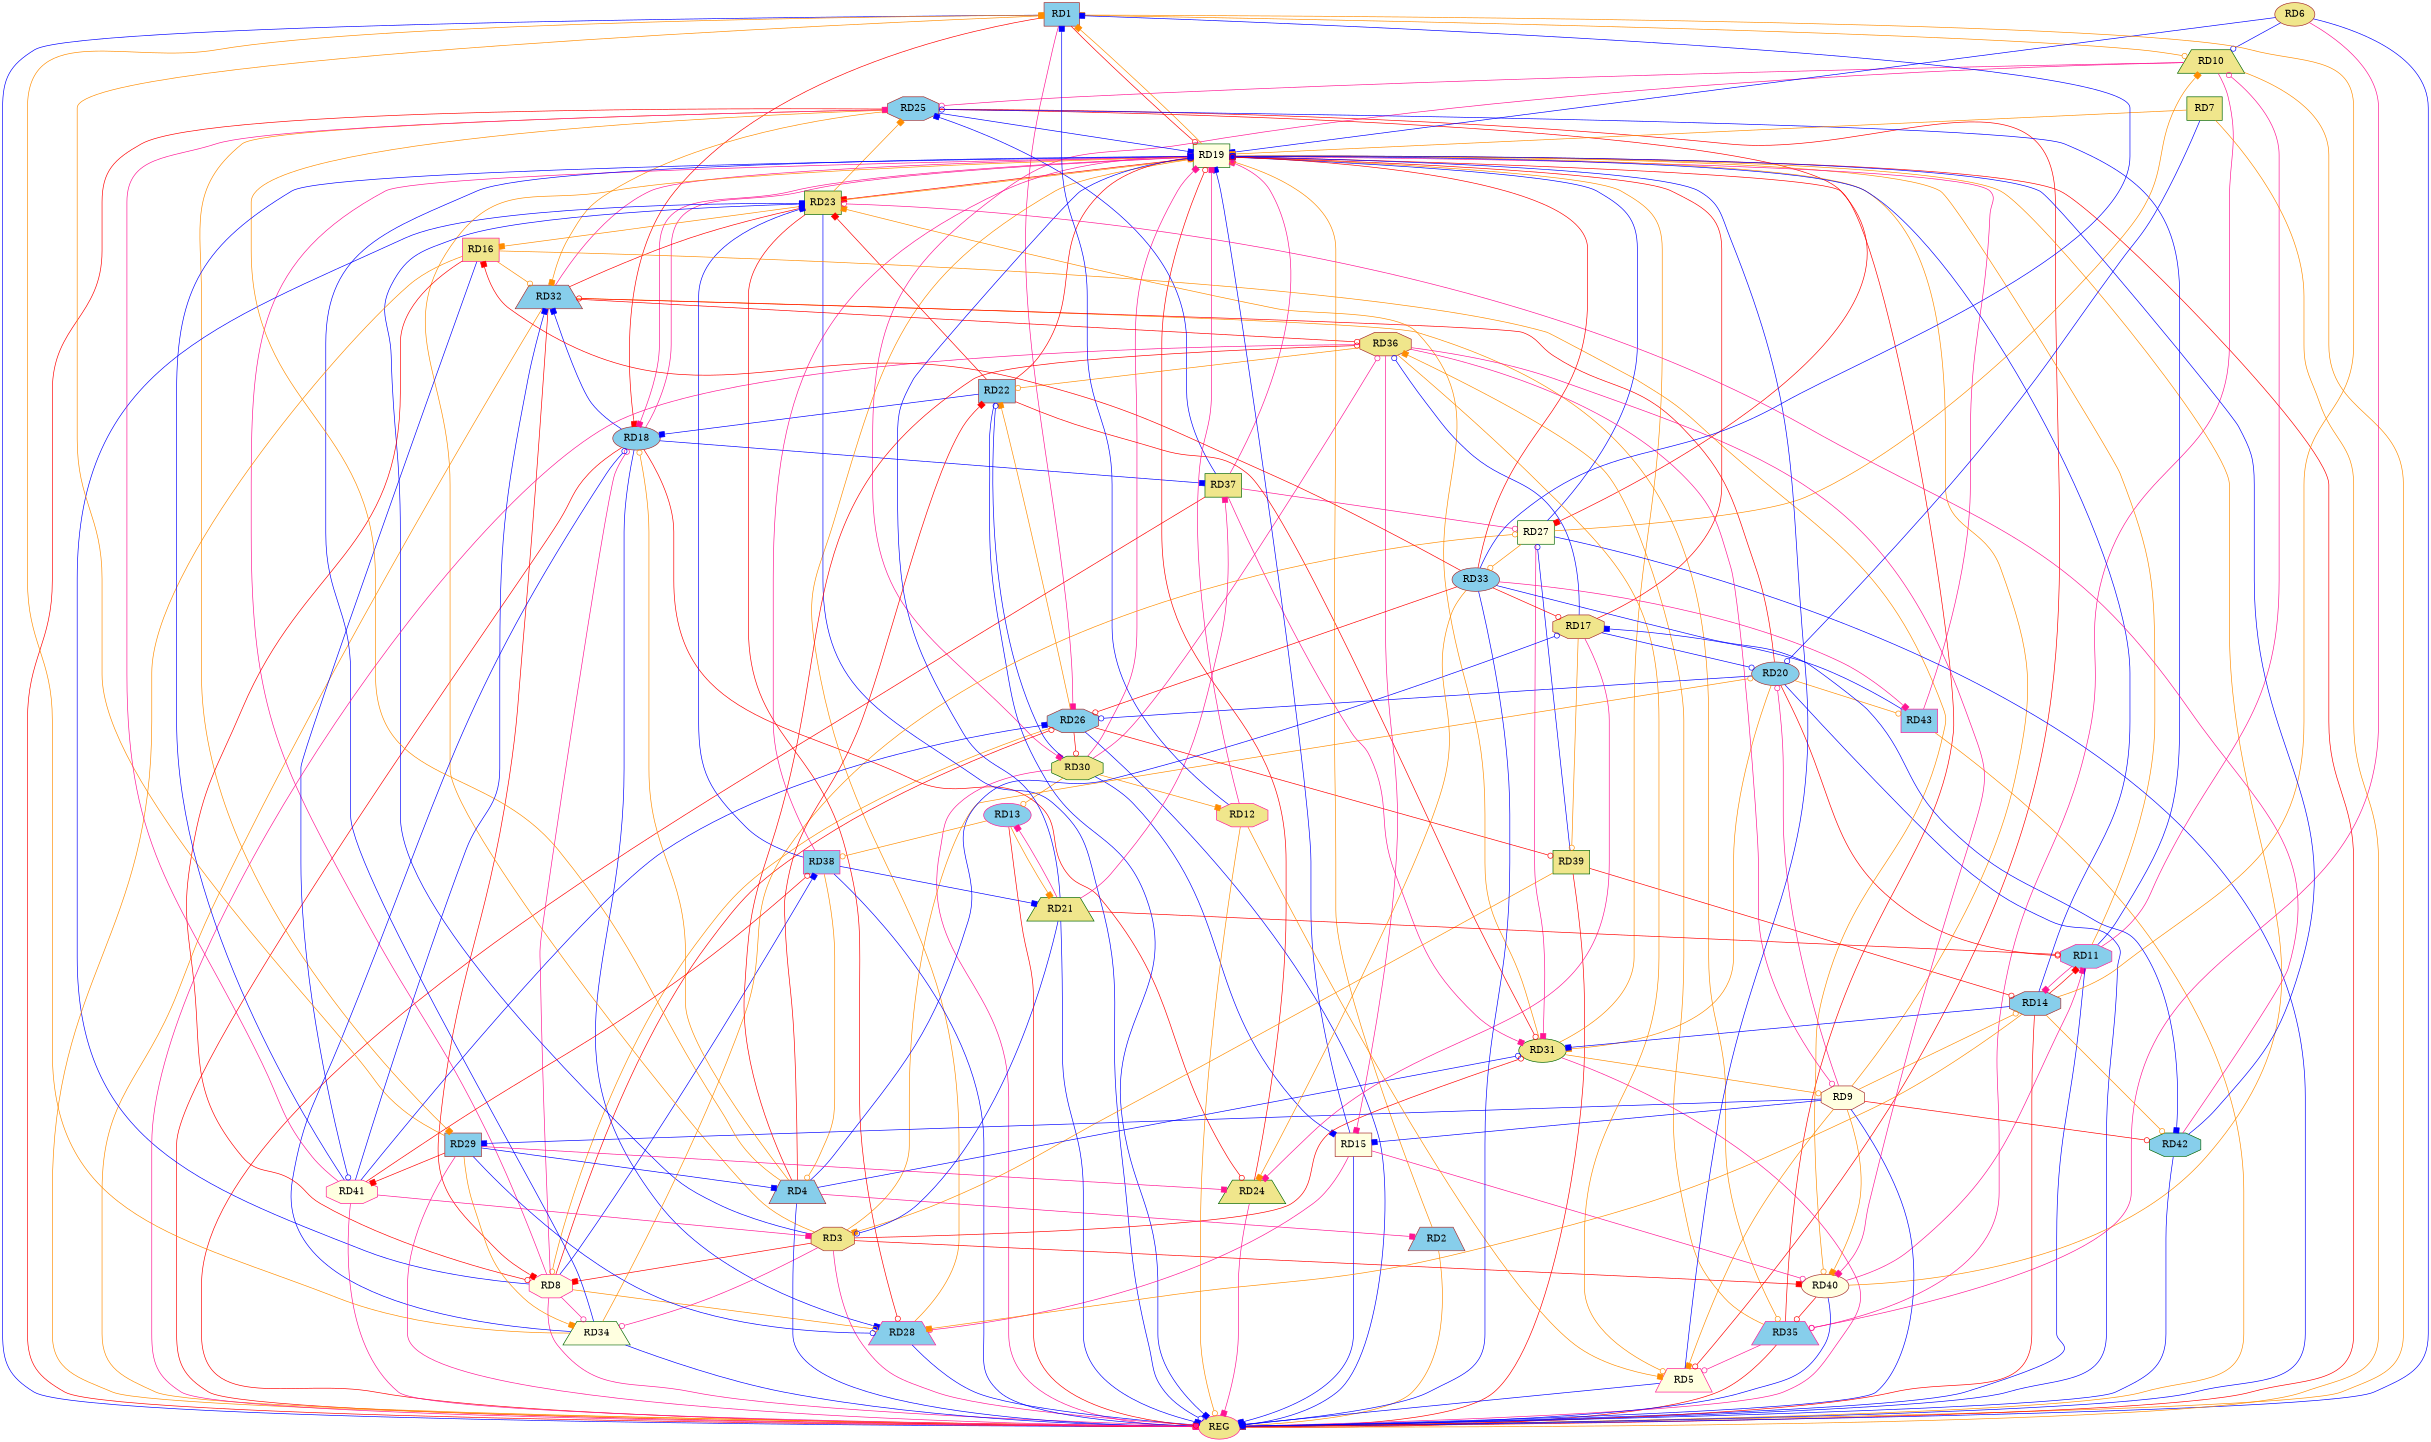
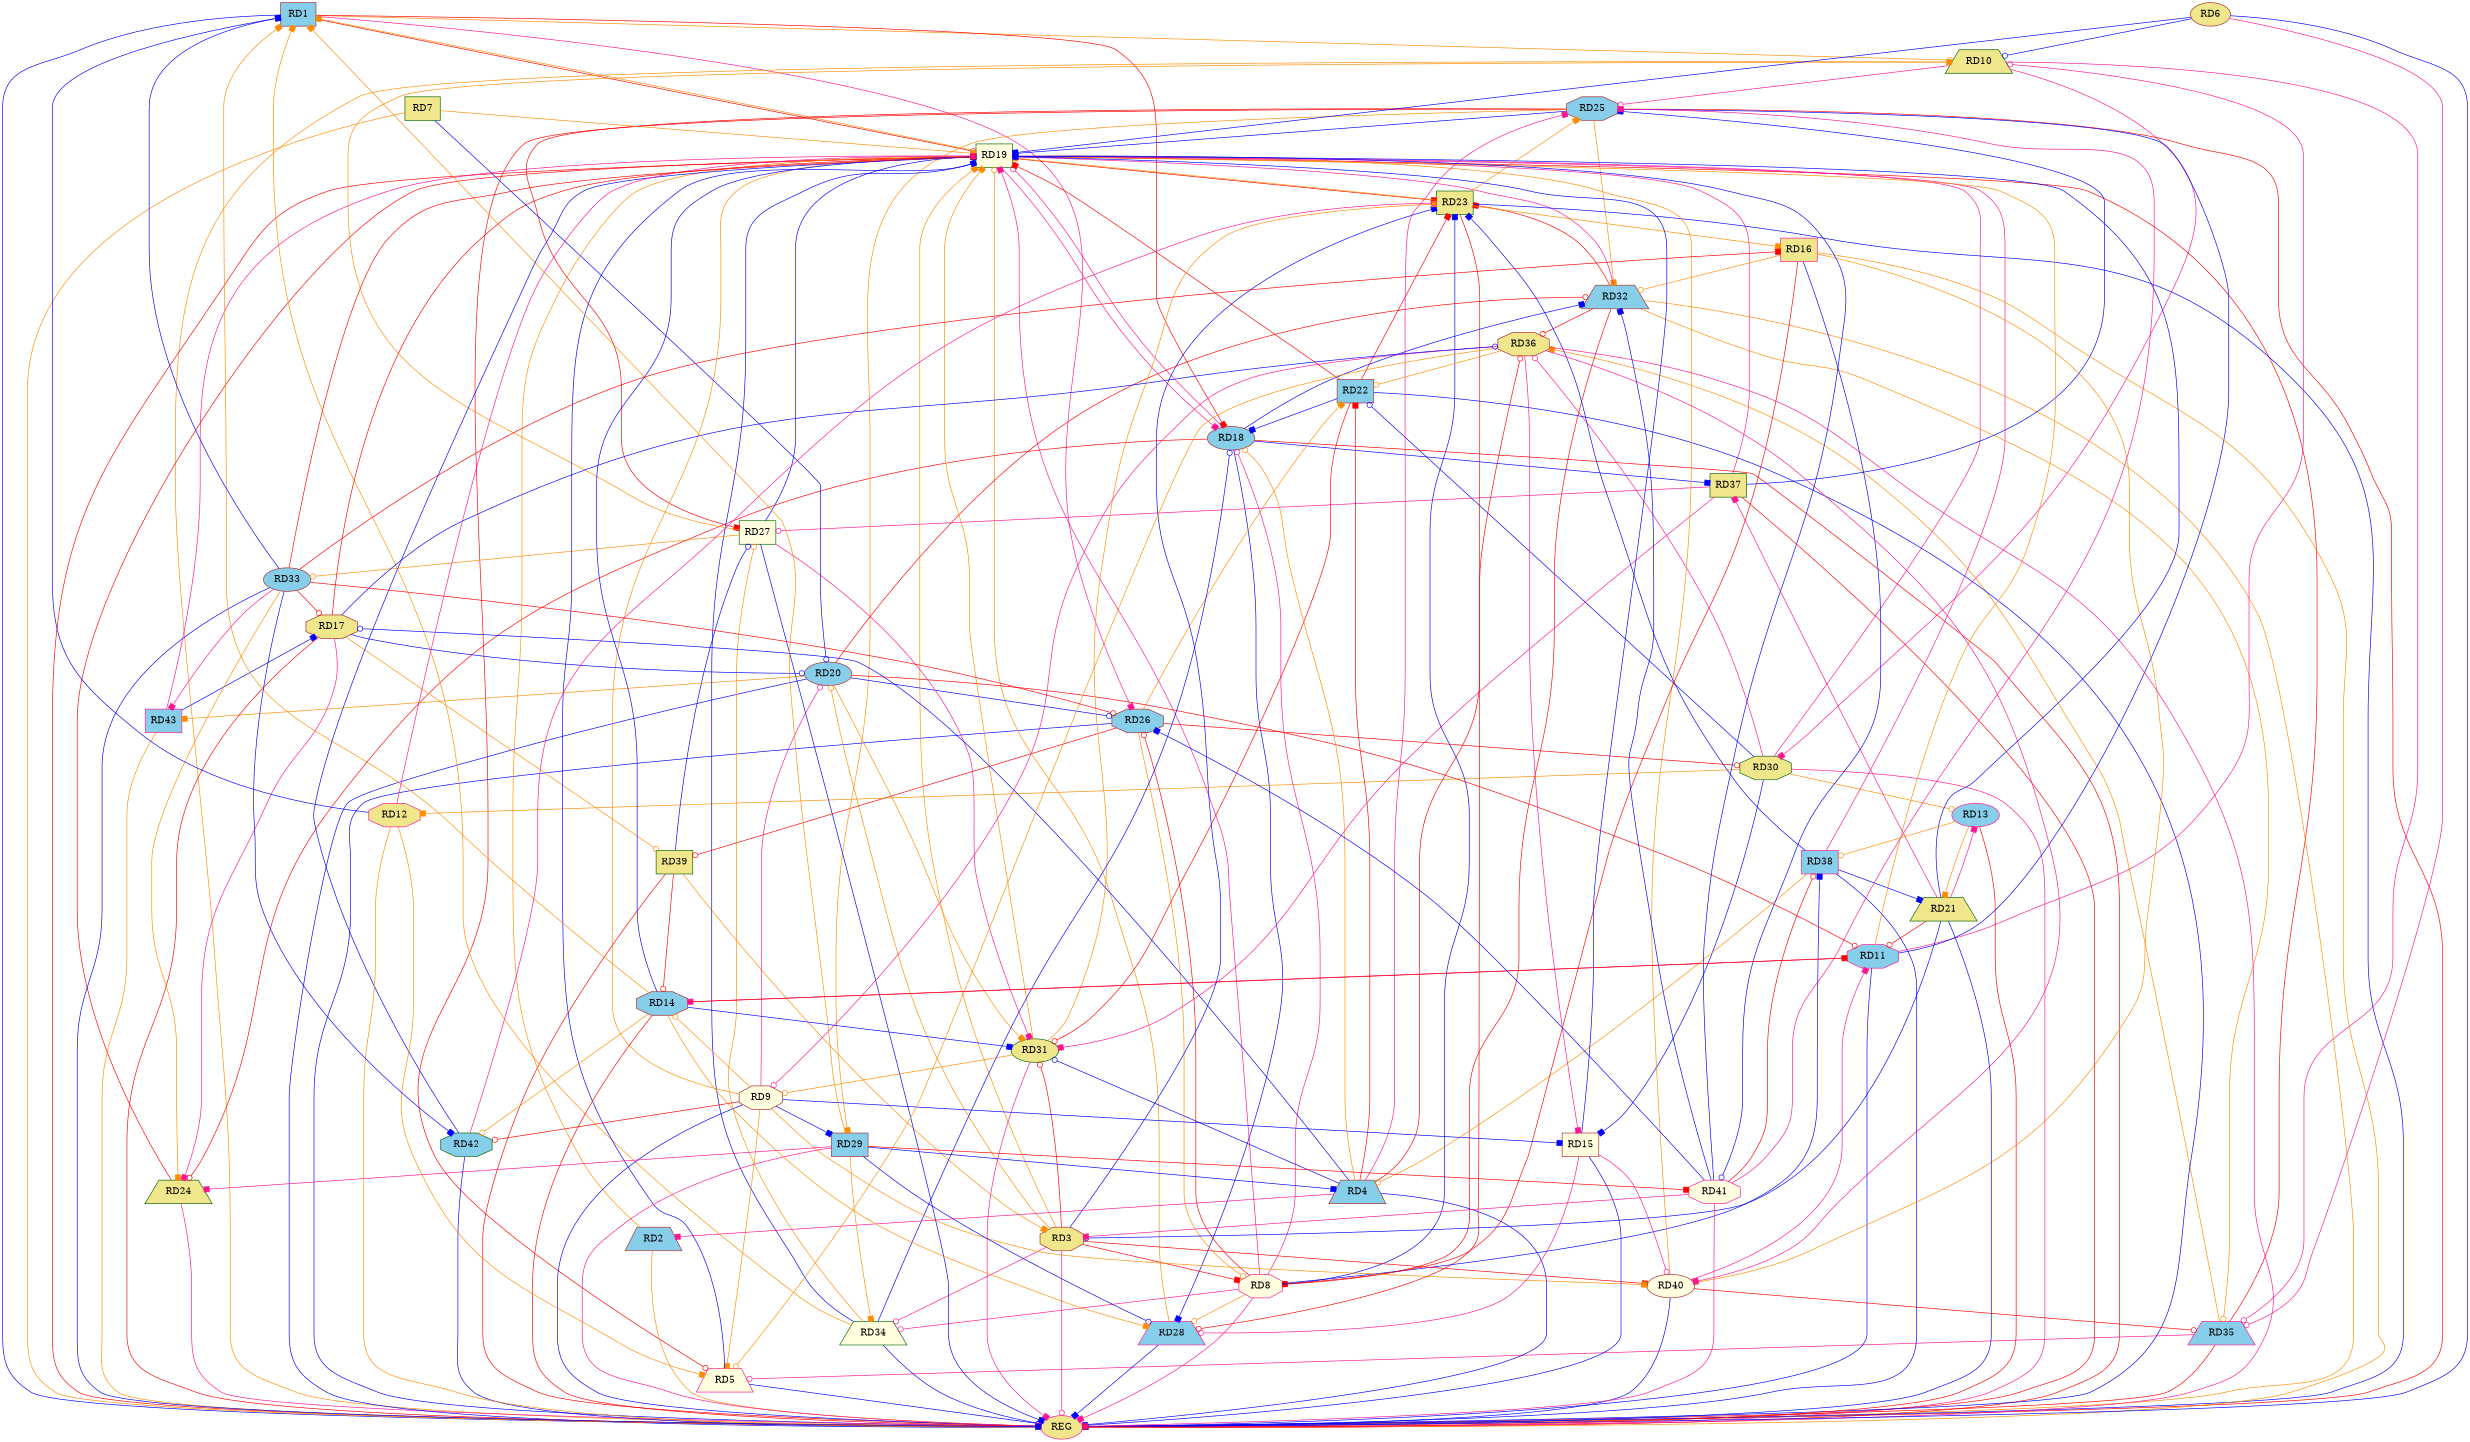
(333, 444) -> (1405, 609)
(1845, 697) -> (497, 697)
none -> (191, 1391)
